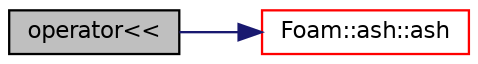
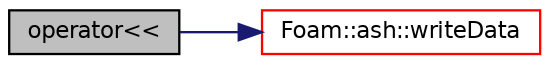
(365, 32) -> (401, 32)
